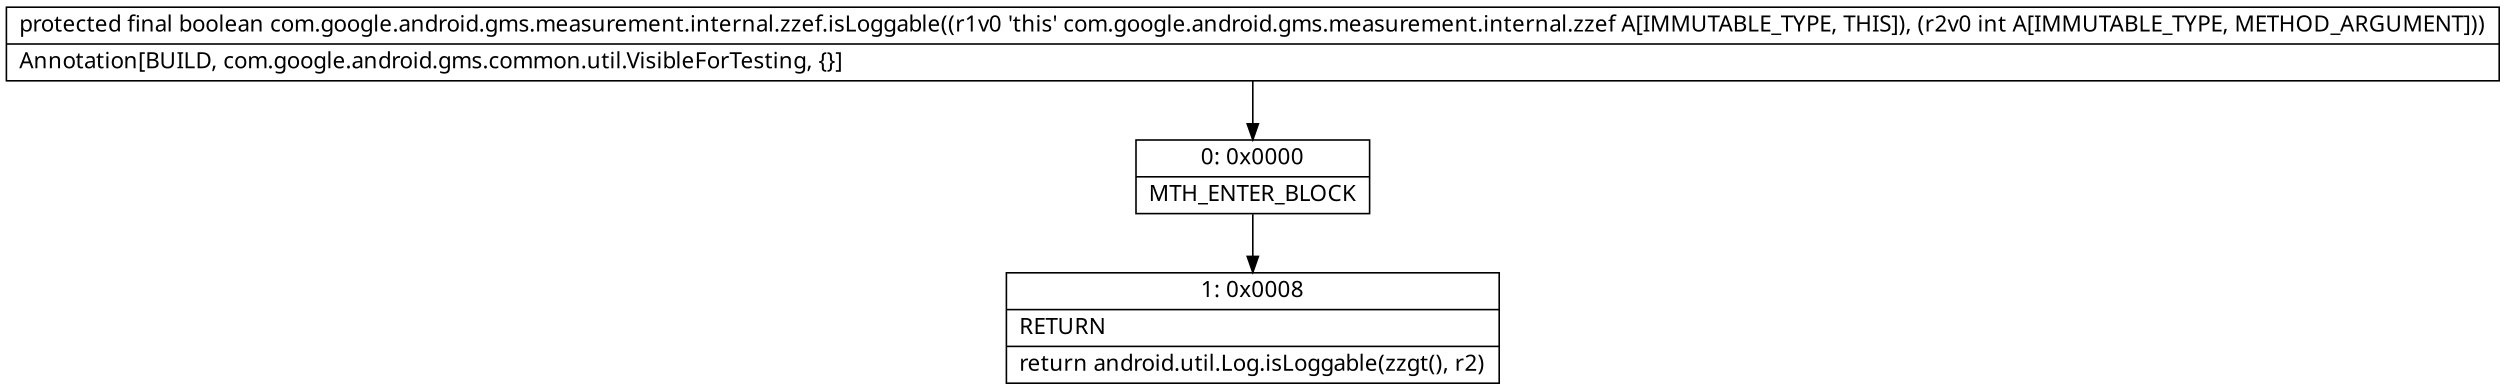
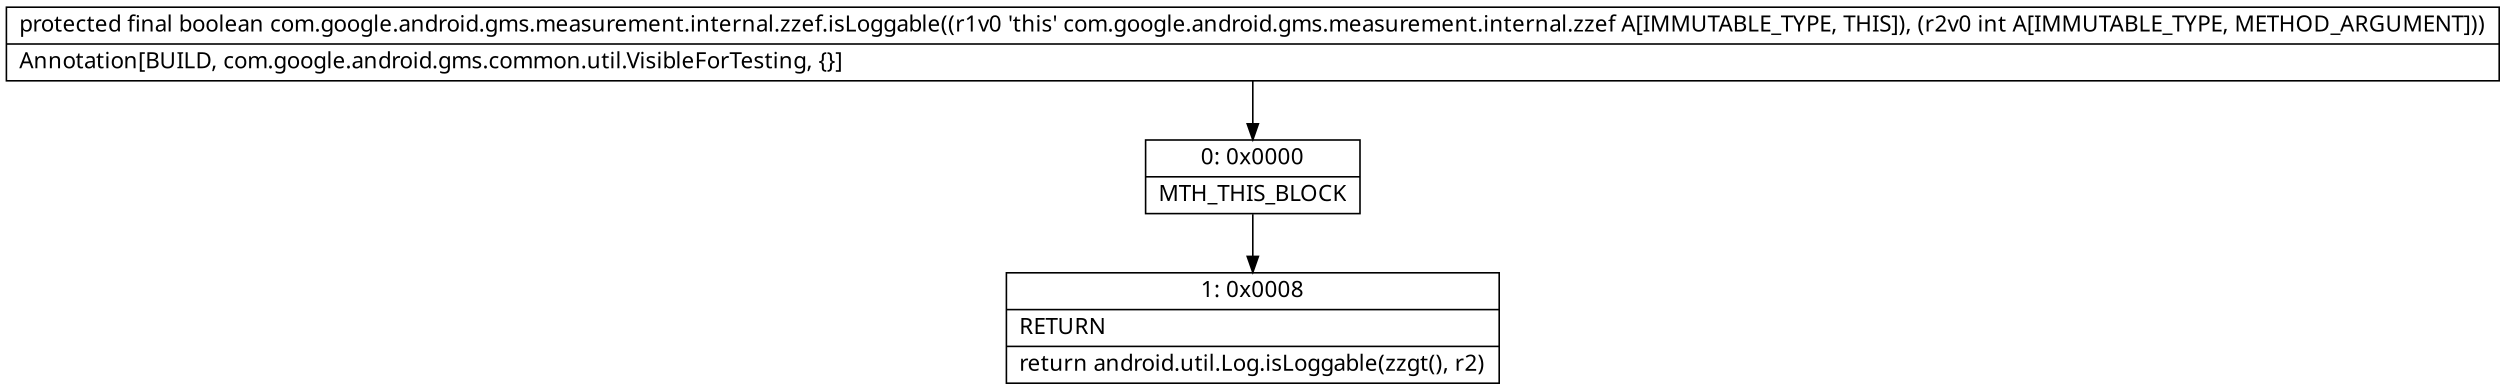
(1253, 194) -> (1253, 194)
